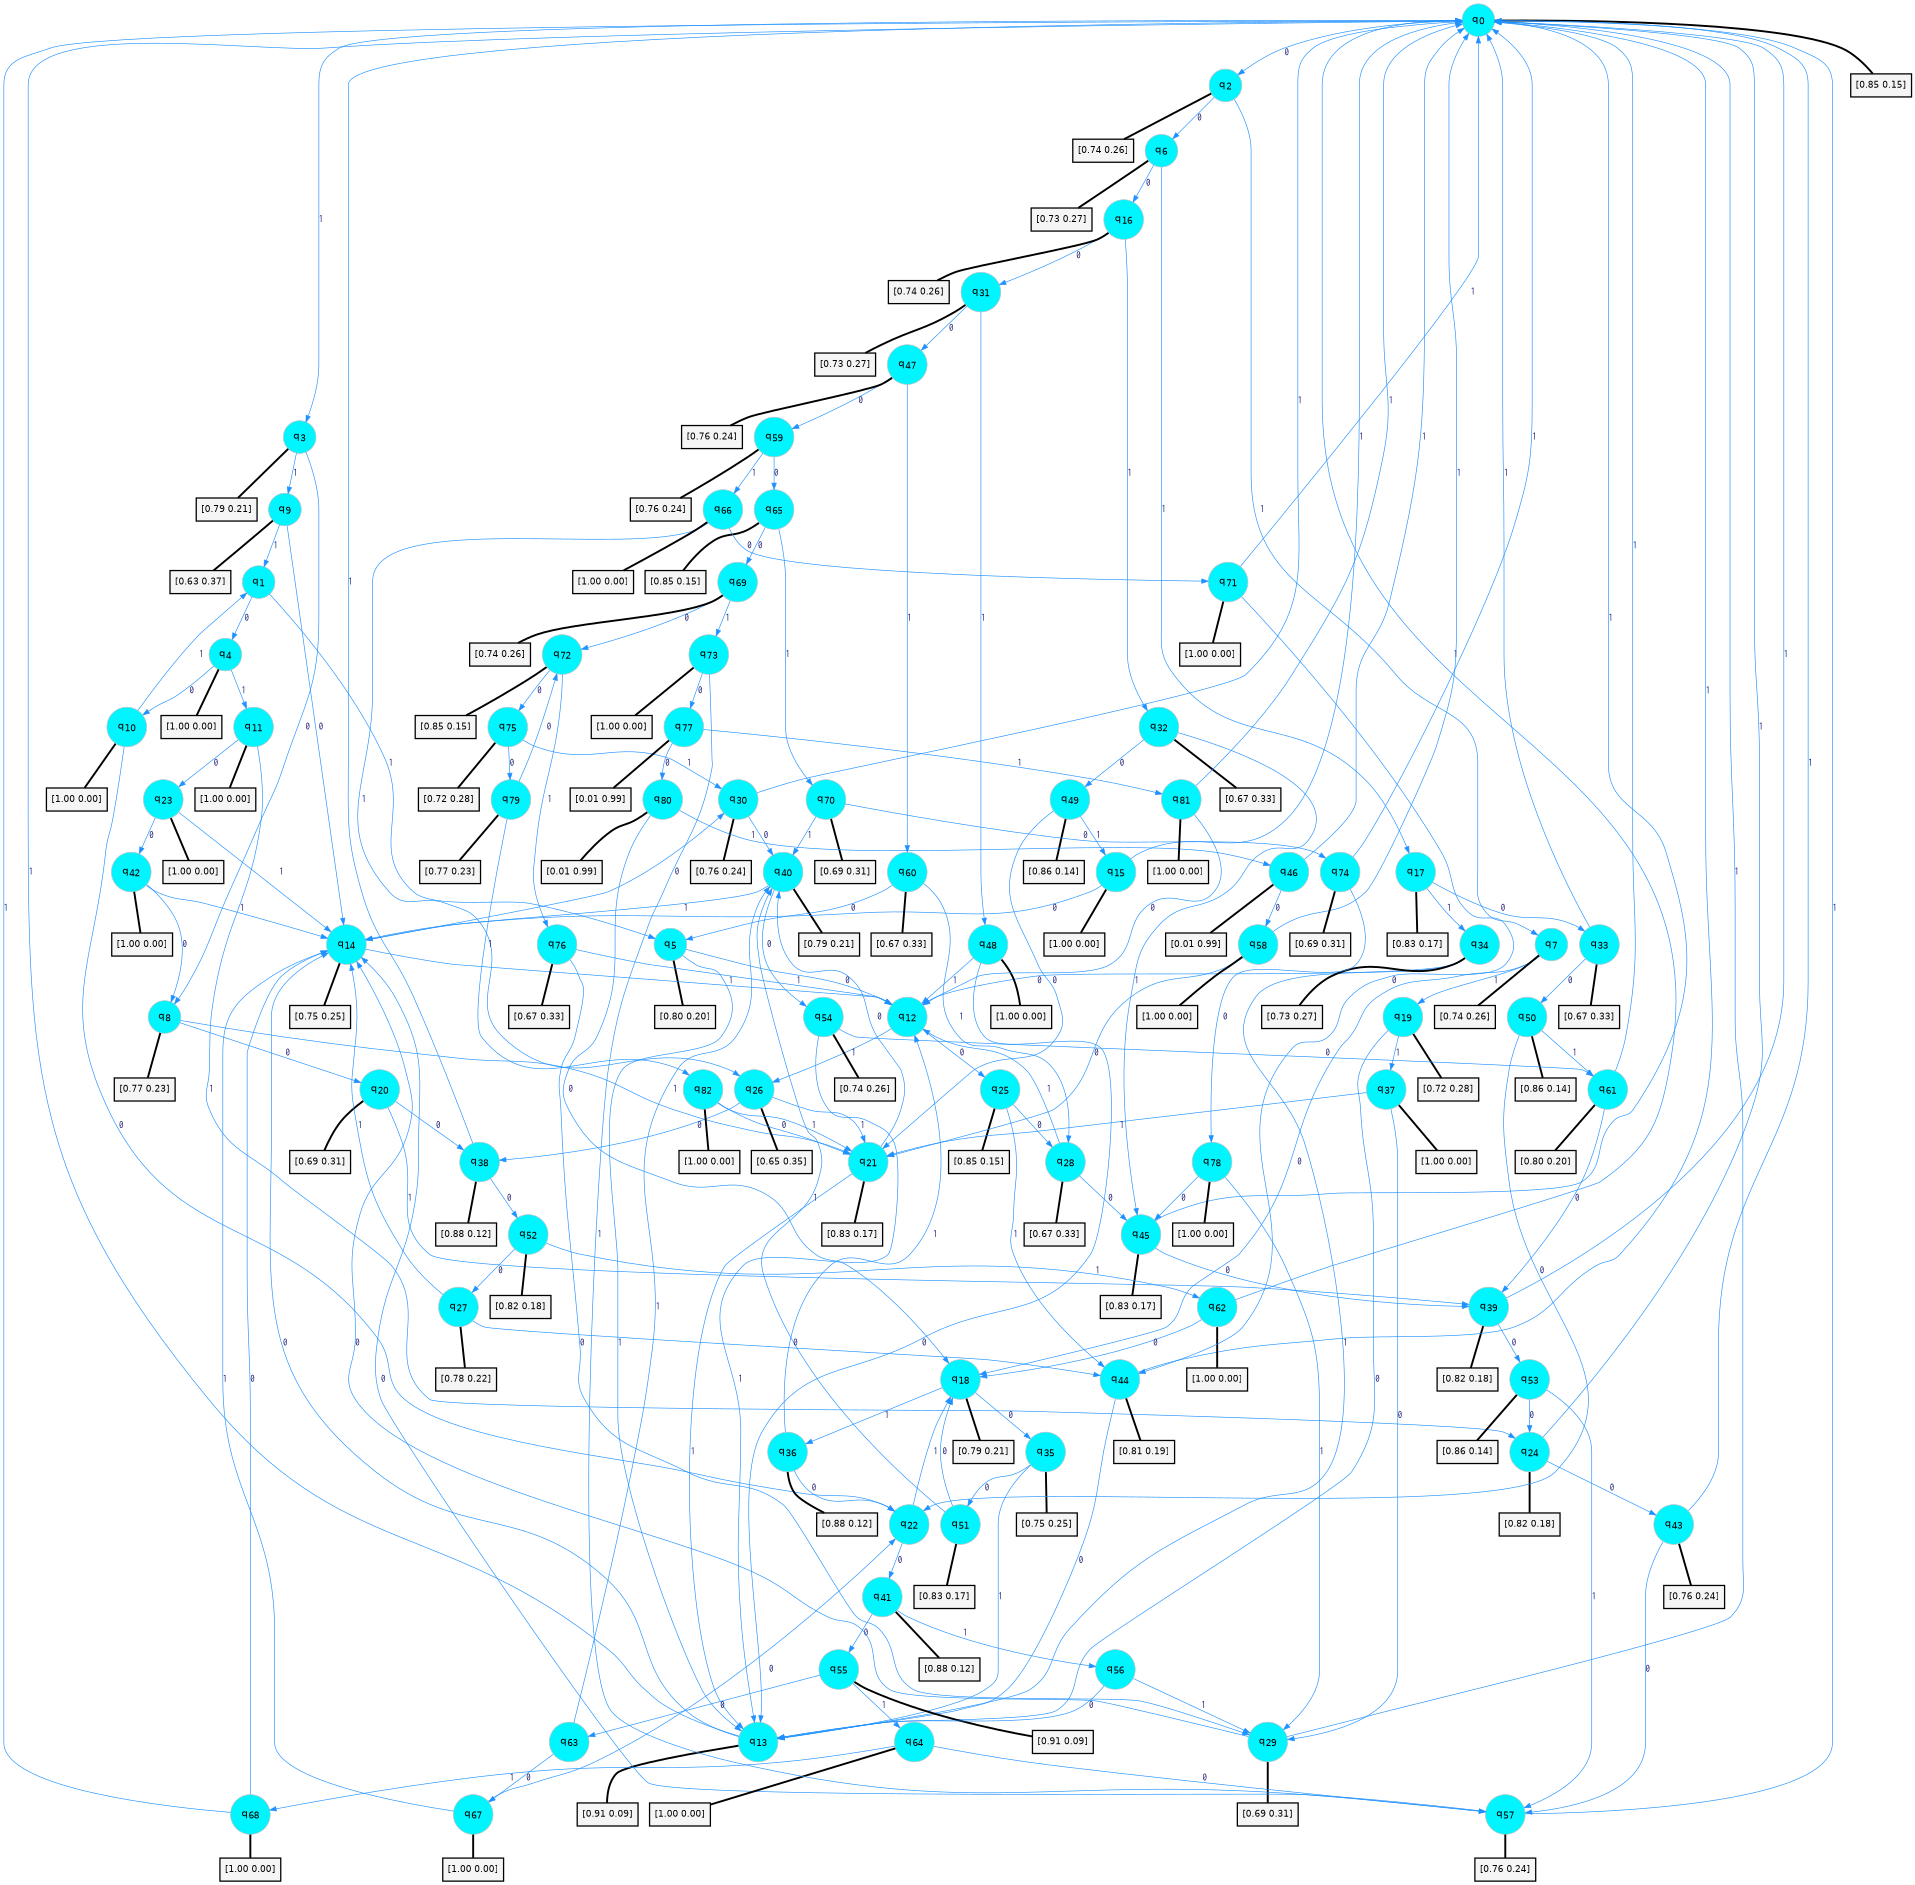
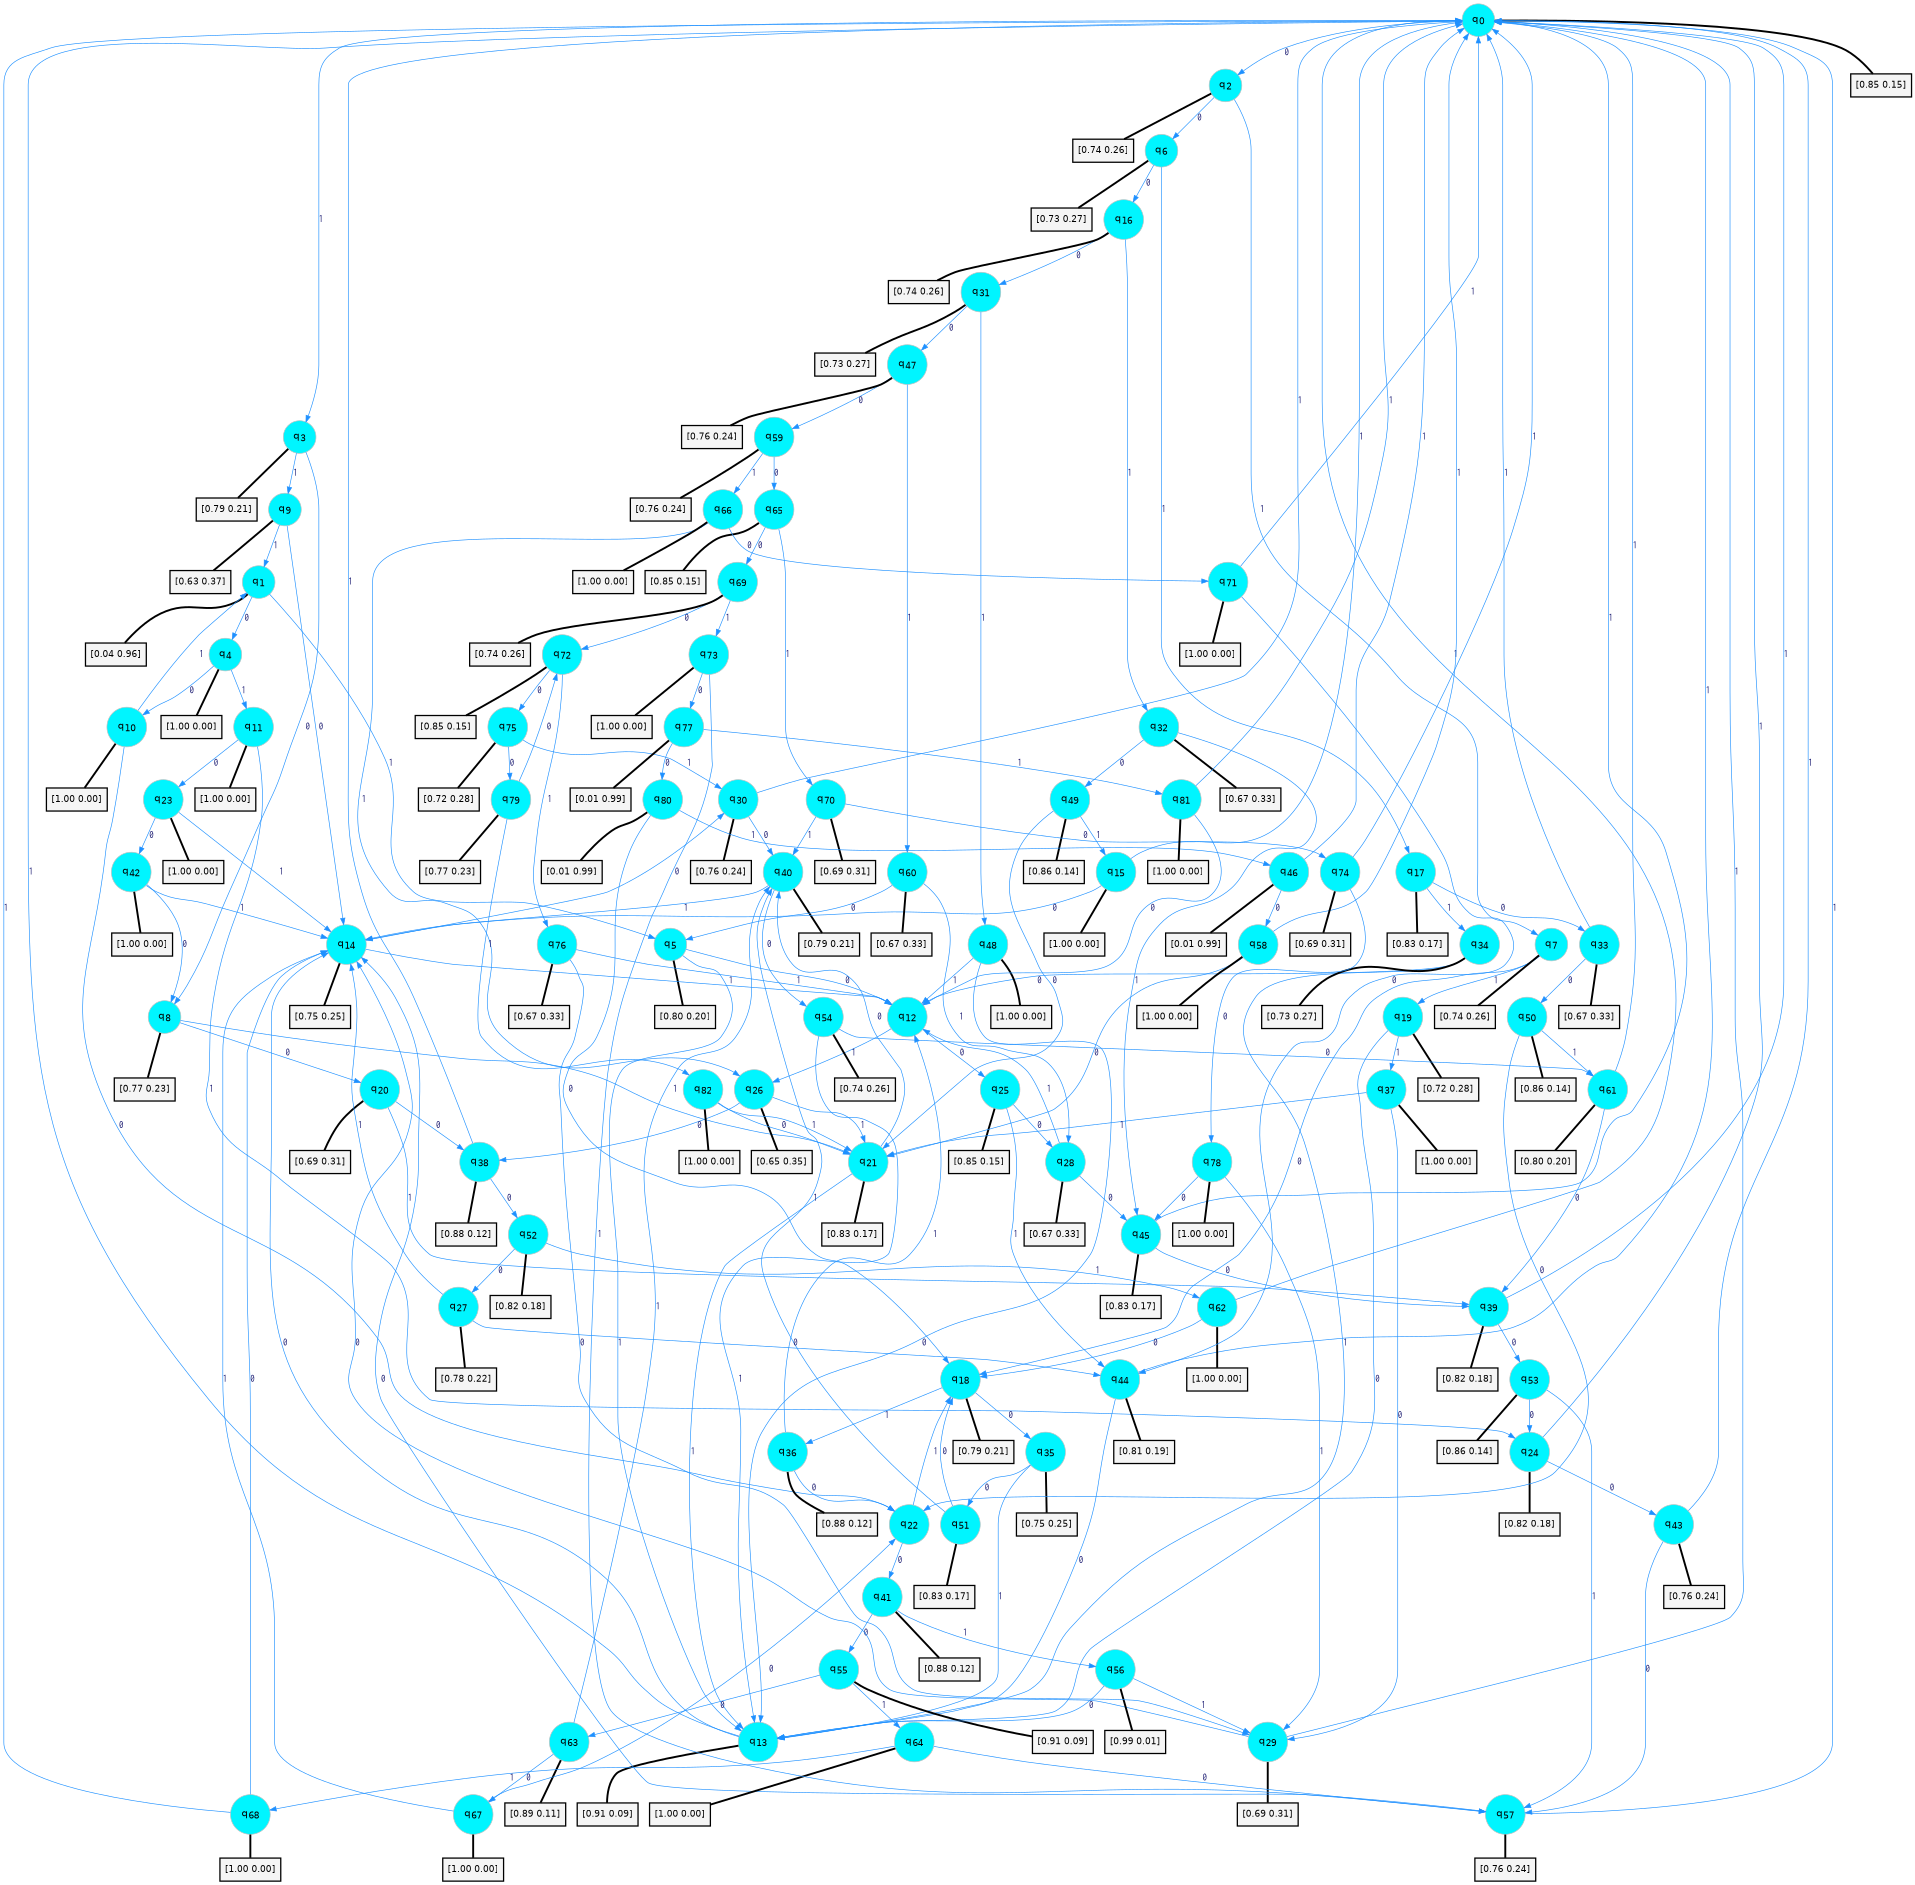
none -> (116, 655)
none -> (1135, 1742)
none -> (535, 1814)
